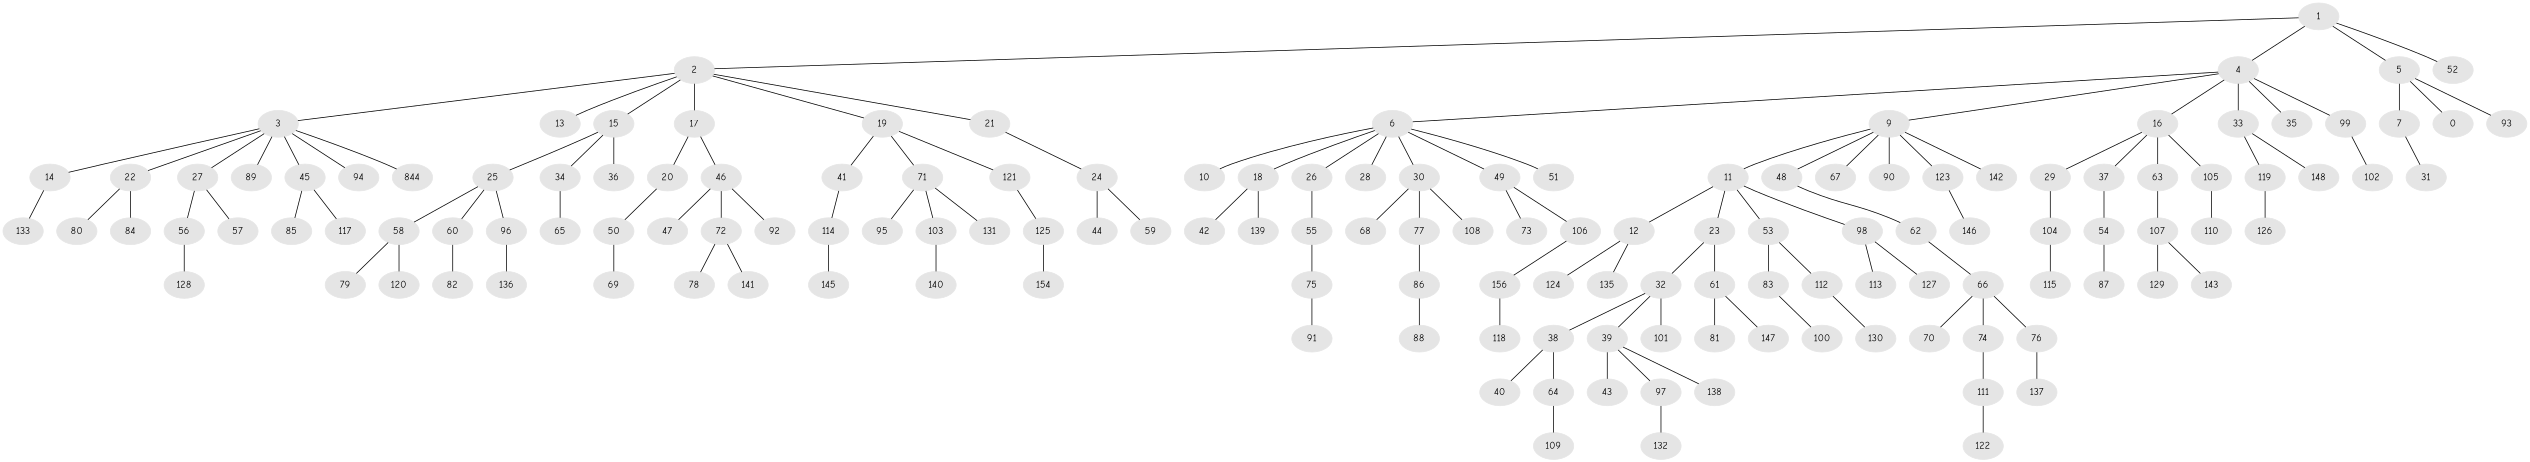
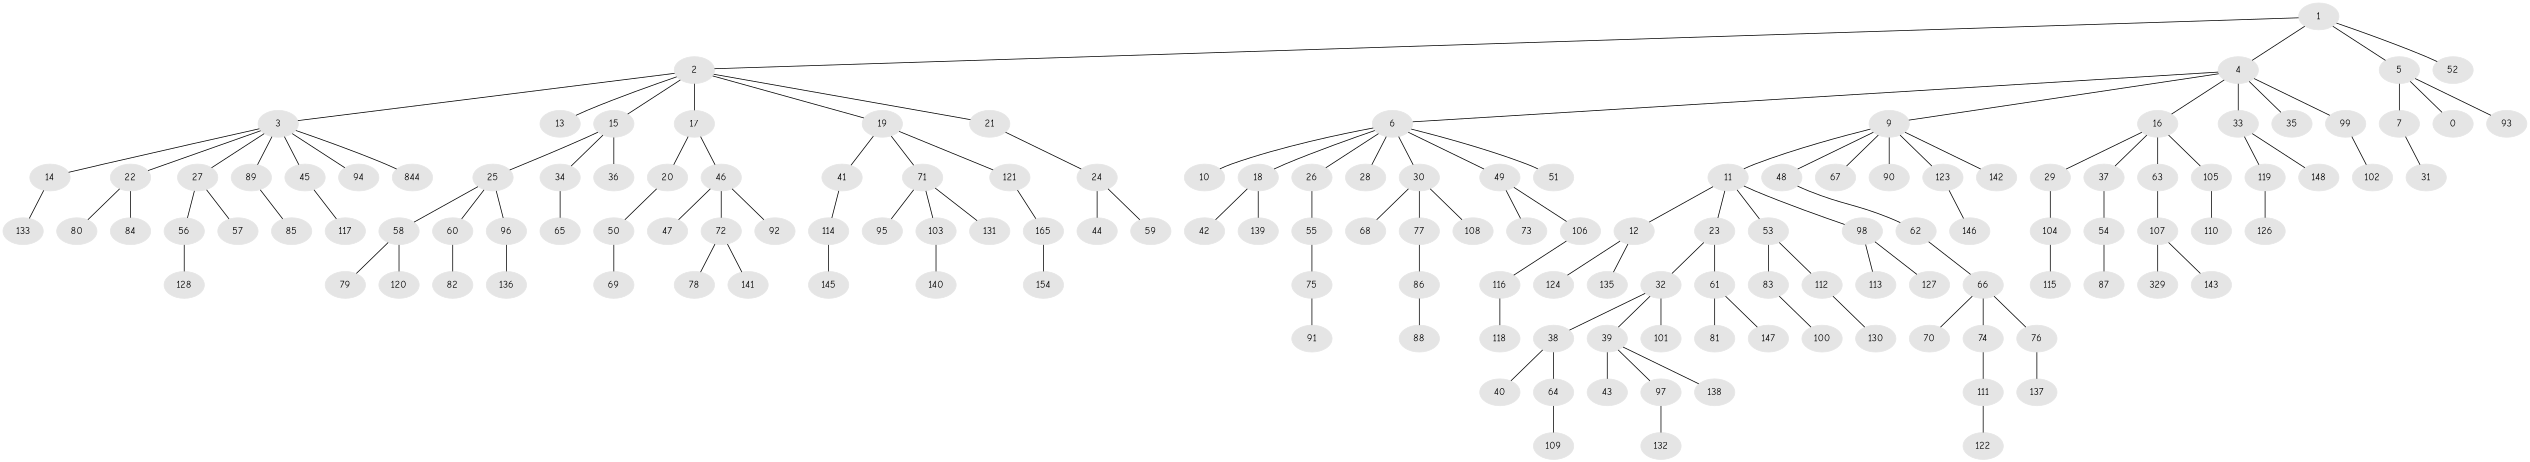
(298, 204) -> (271, 204)
(1043, 231) -> (1043, 231)
(1500, 285) -> (1500, 285)
(2158, 285) -> (2158, 285)
